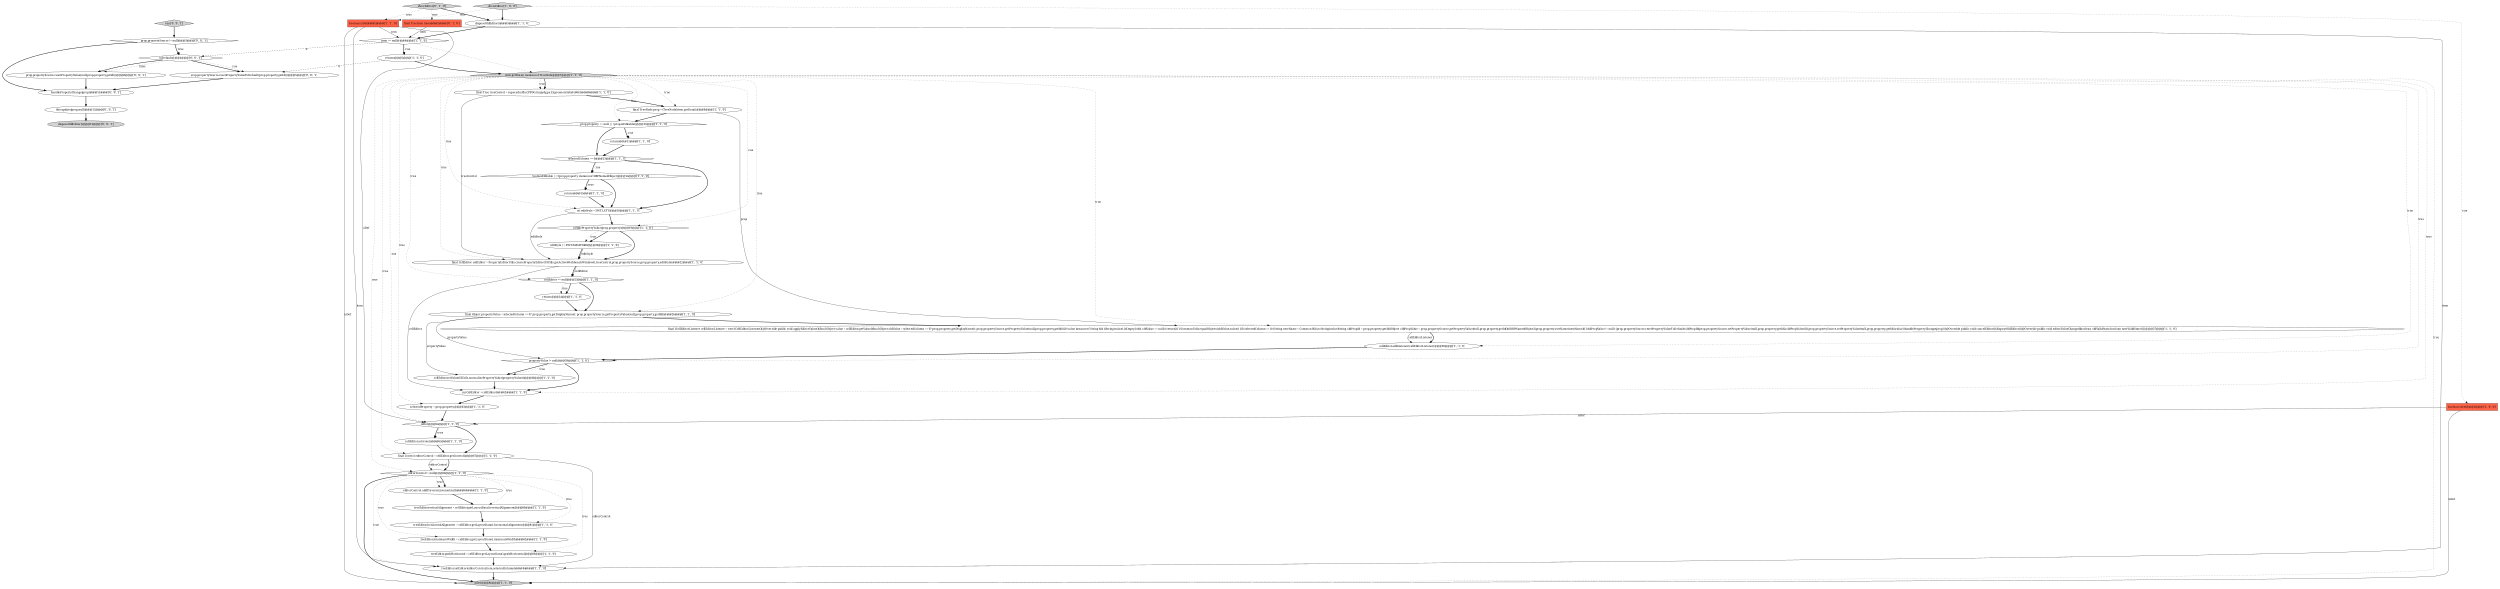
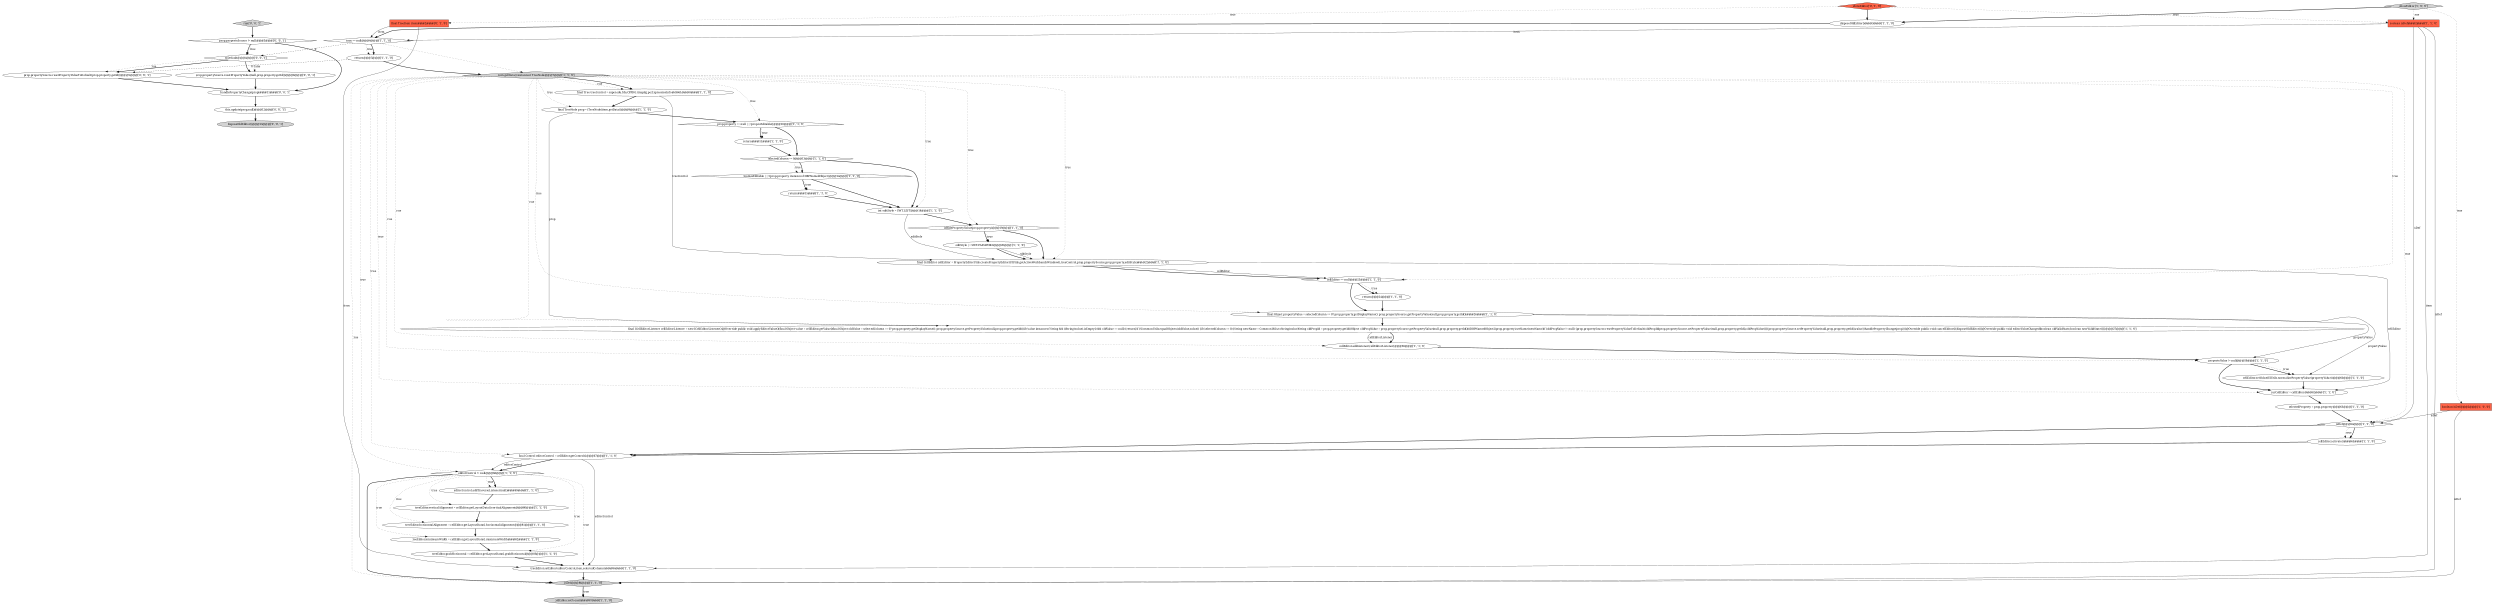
(432, 6) -> (1867, 6)
(399, 204) -> none
(559, 361) -> (2238, 361)
none -> (583, 600)
